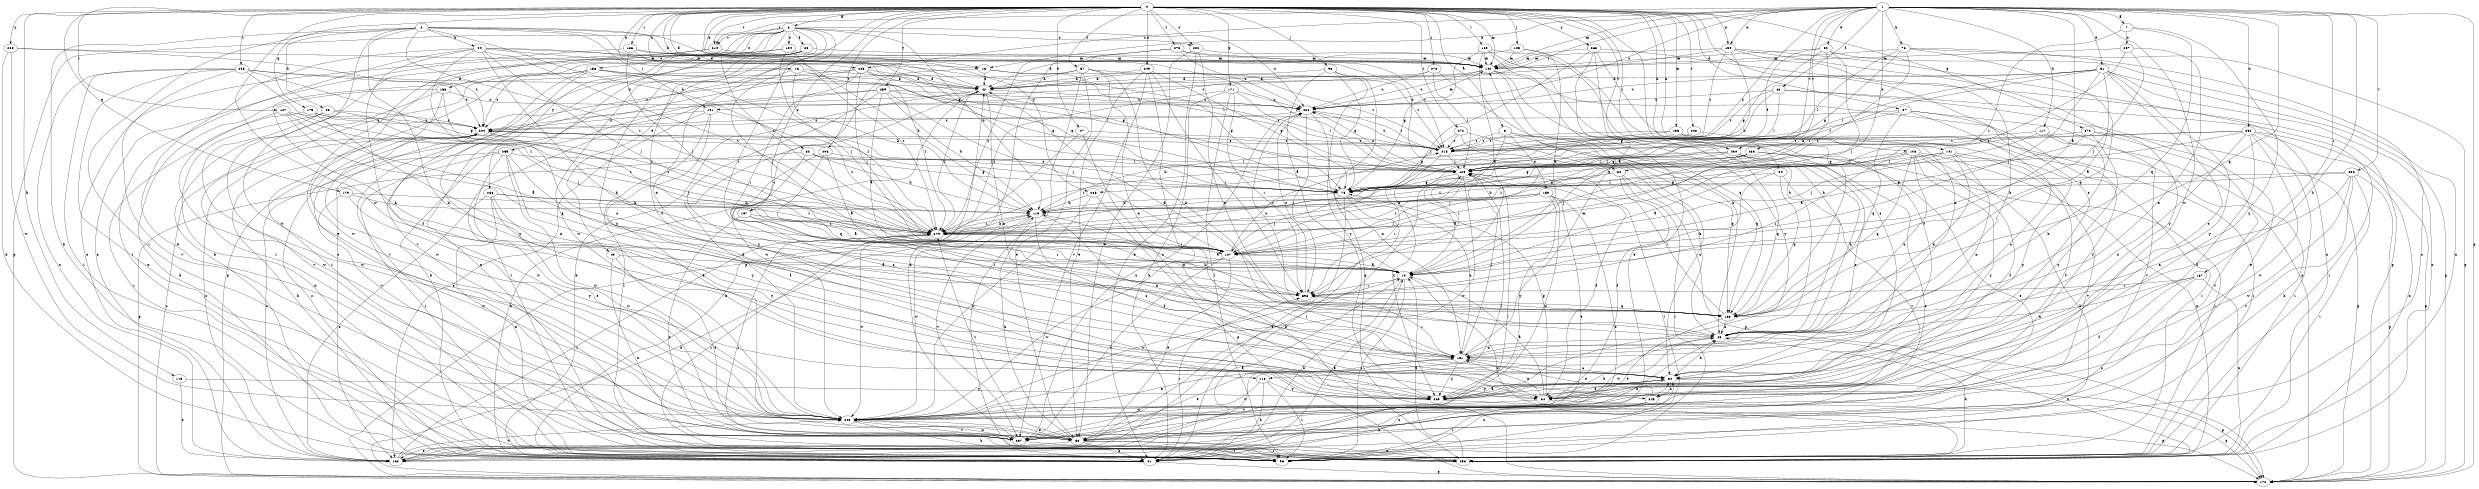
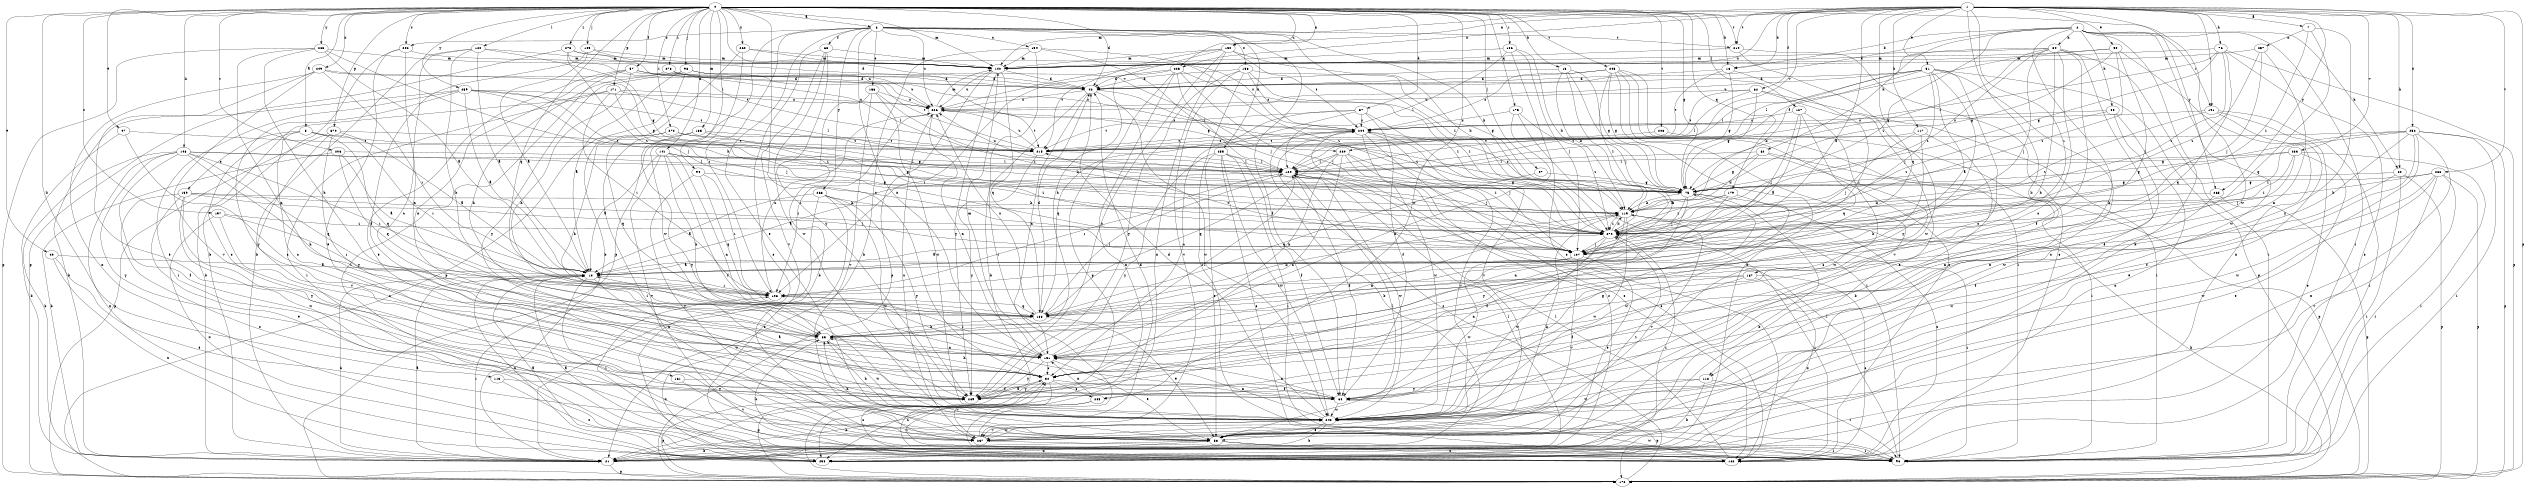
none -> (1541, 172)
(1305, 296) -> (775, 296)
none -> (678, 379)
